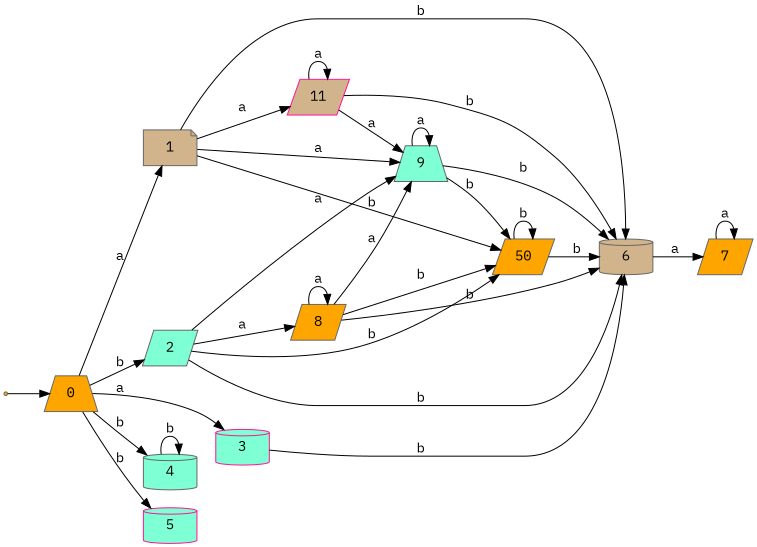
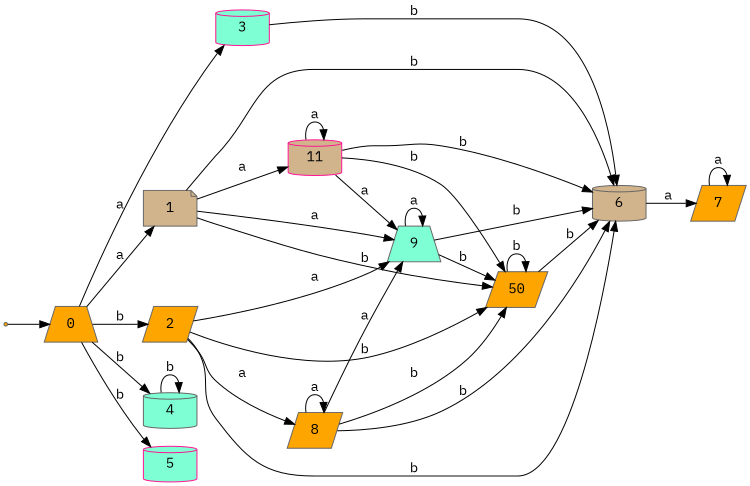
(318, 97) -> (315, 158)
none -> (439, 183)
(170, 348) -> (170, 324)
